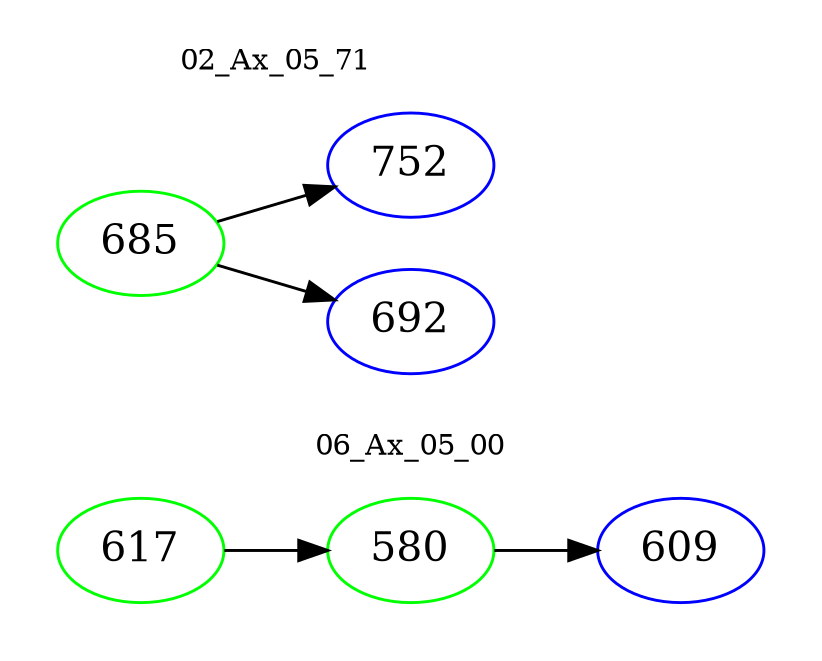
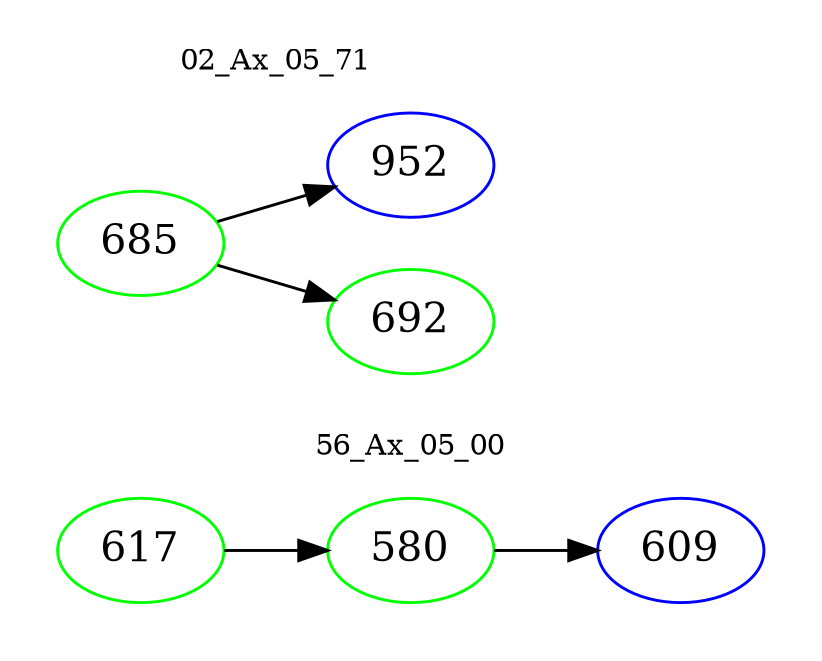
(411, 165) -> (411, 165)
(411, 322) -> (411, 322)
(411, 448) -> (411, 448)
